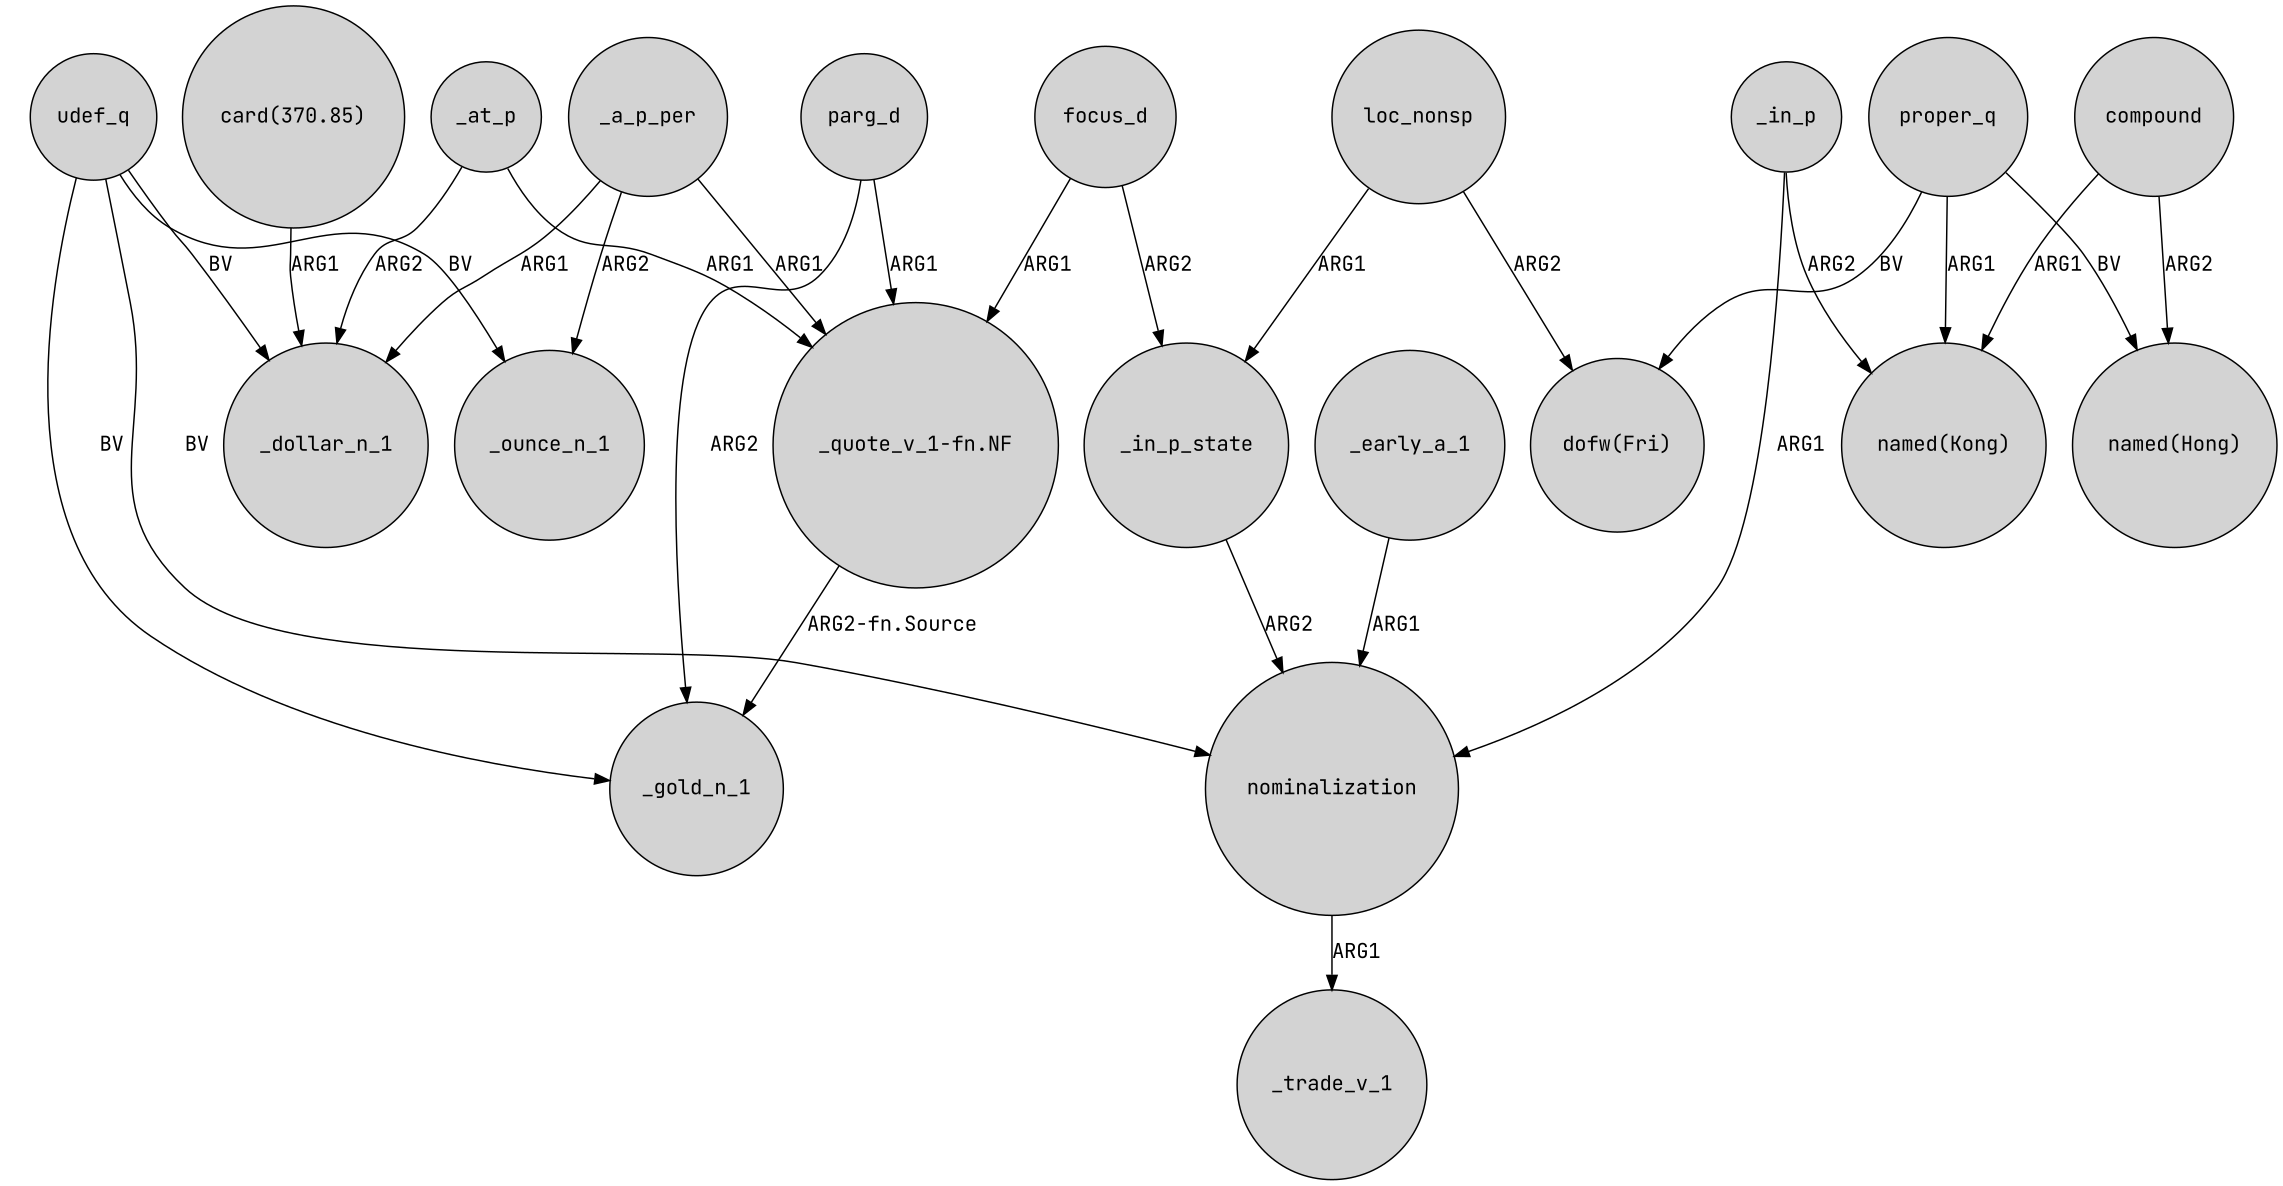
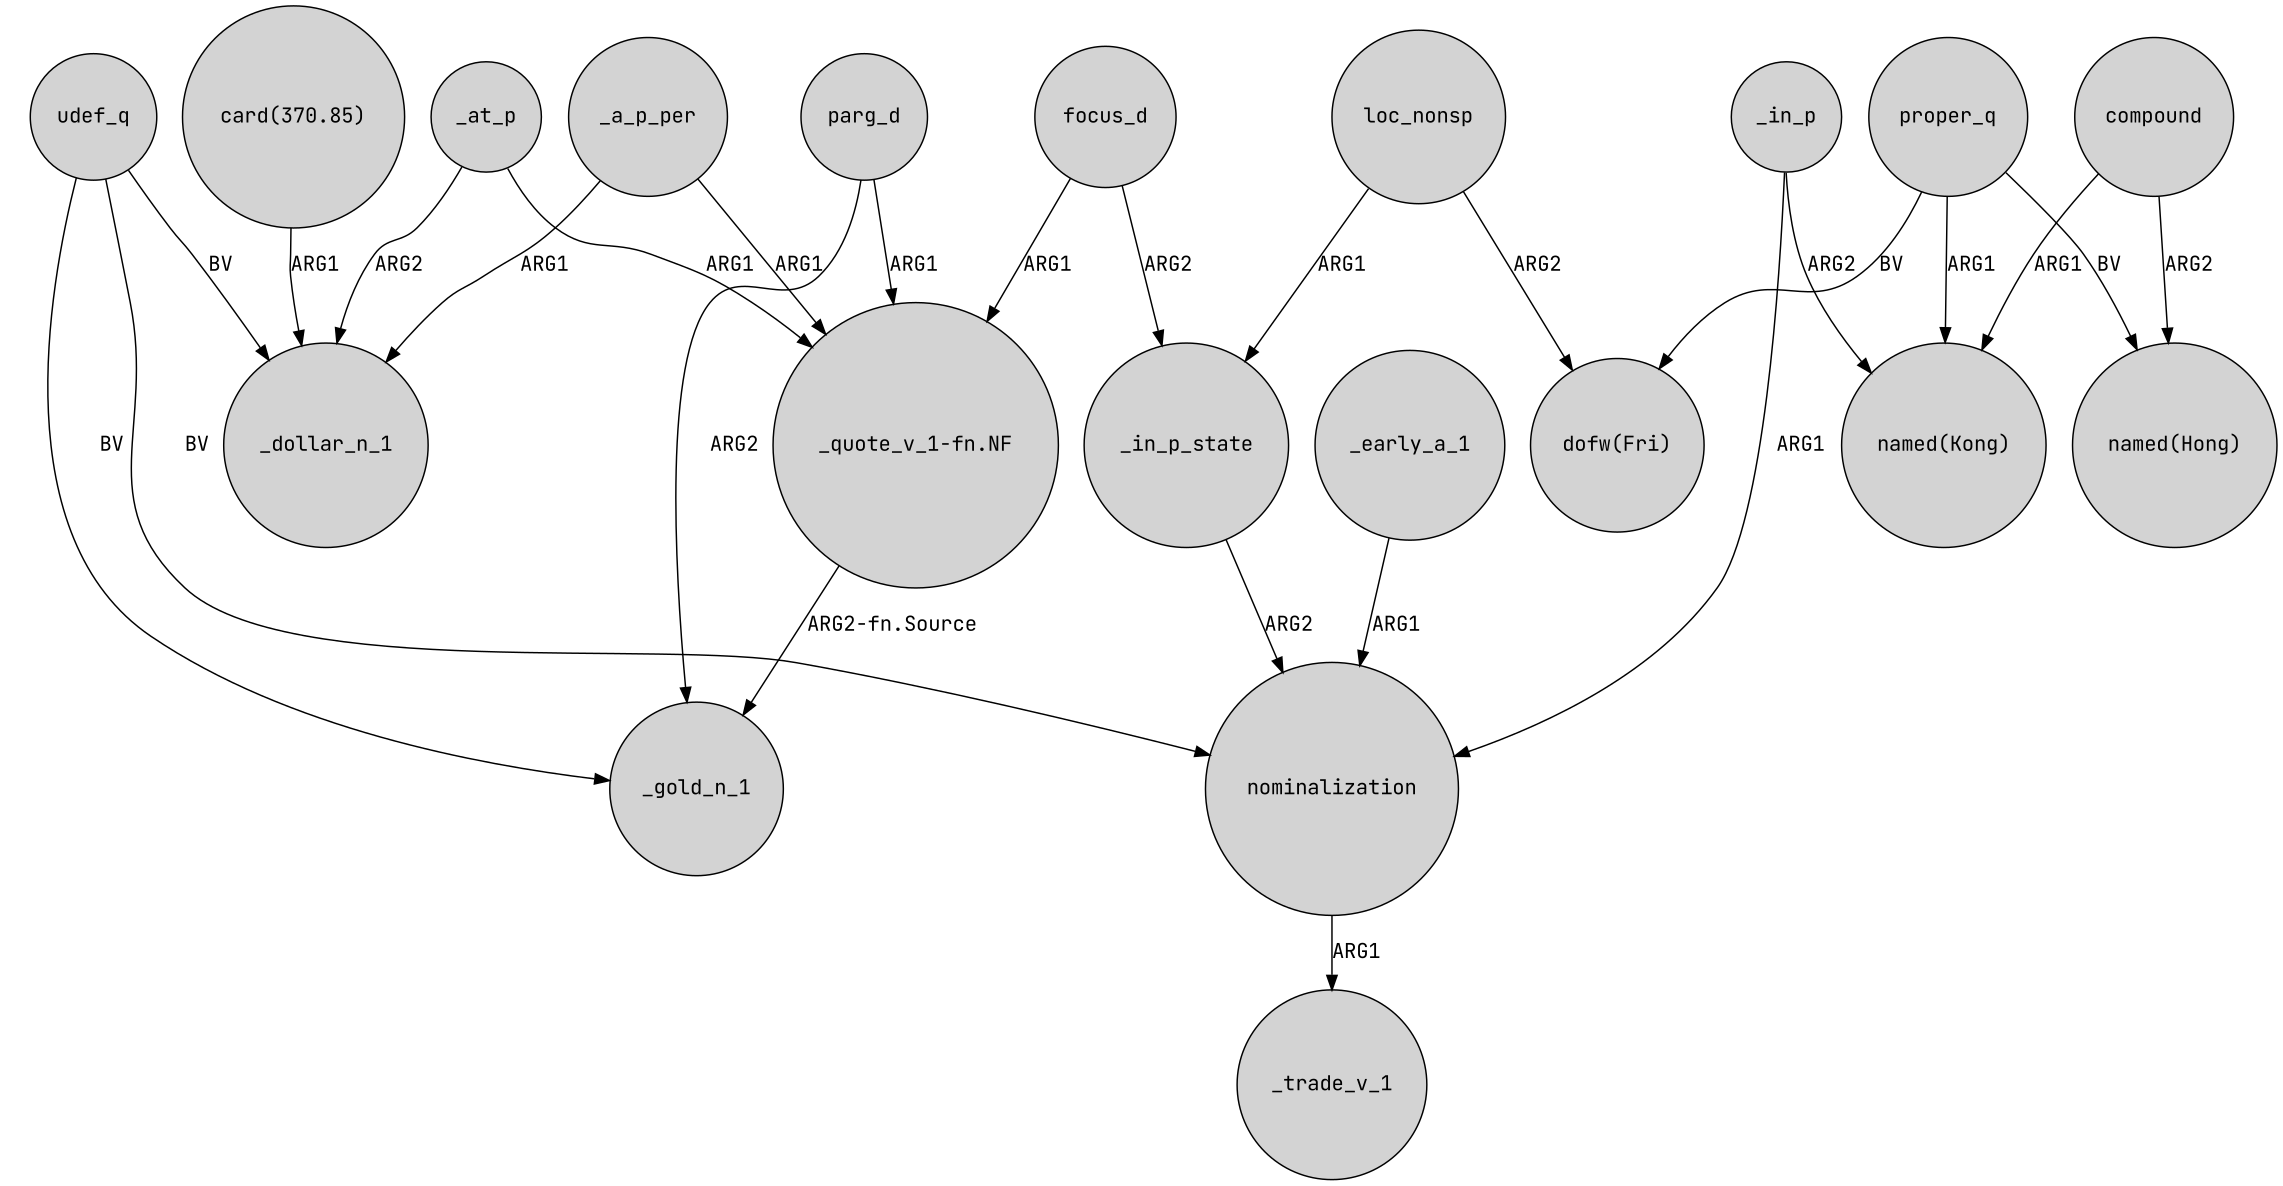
(549, 445) -> none
